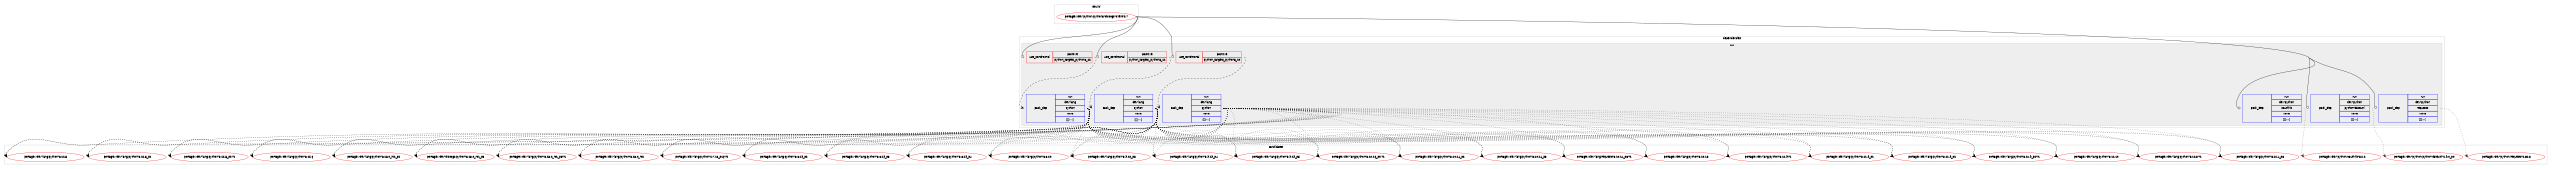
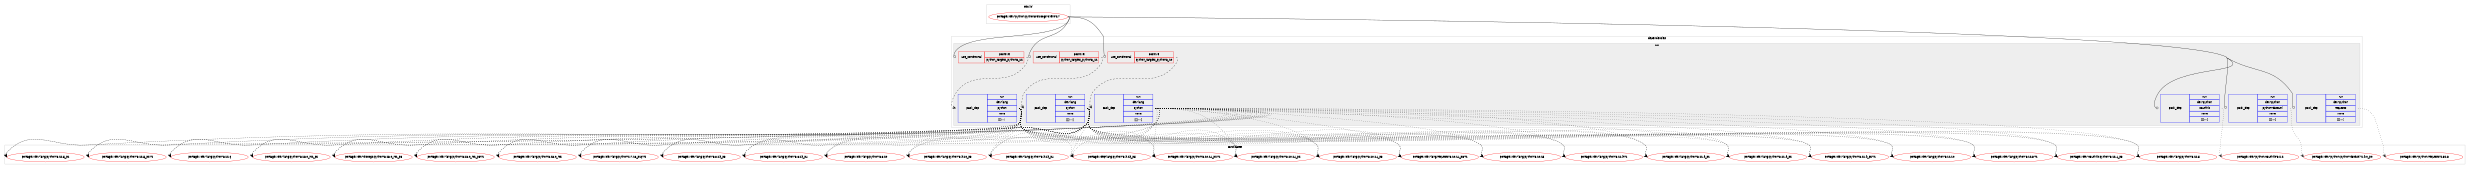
(784, 157) -> none
(1276, 157) -> (1112, 157)
(1358, 157) -> (1194, 157)
(2260, 157) -> (2096, 157)
